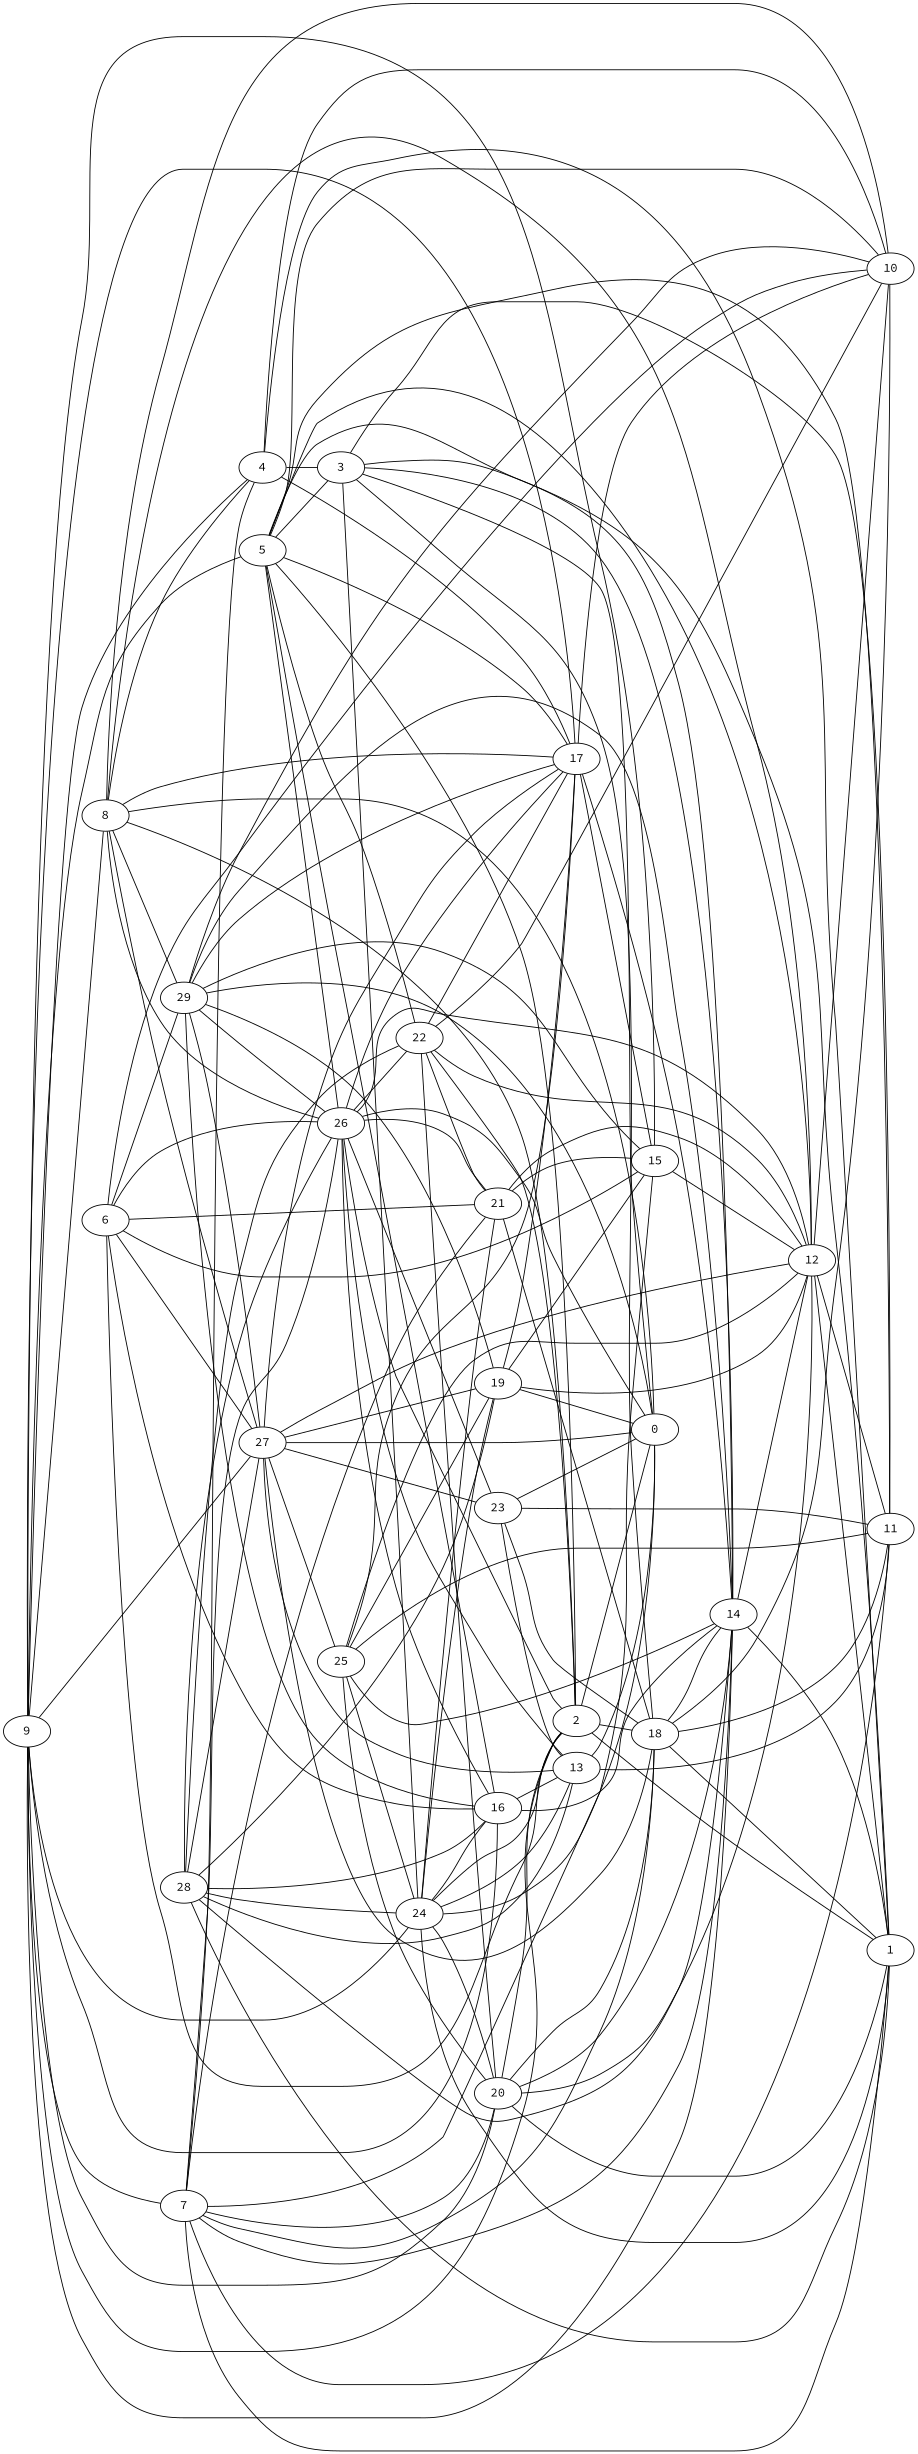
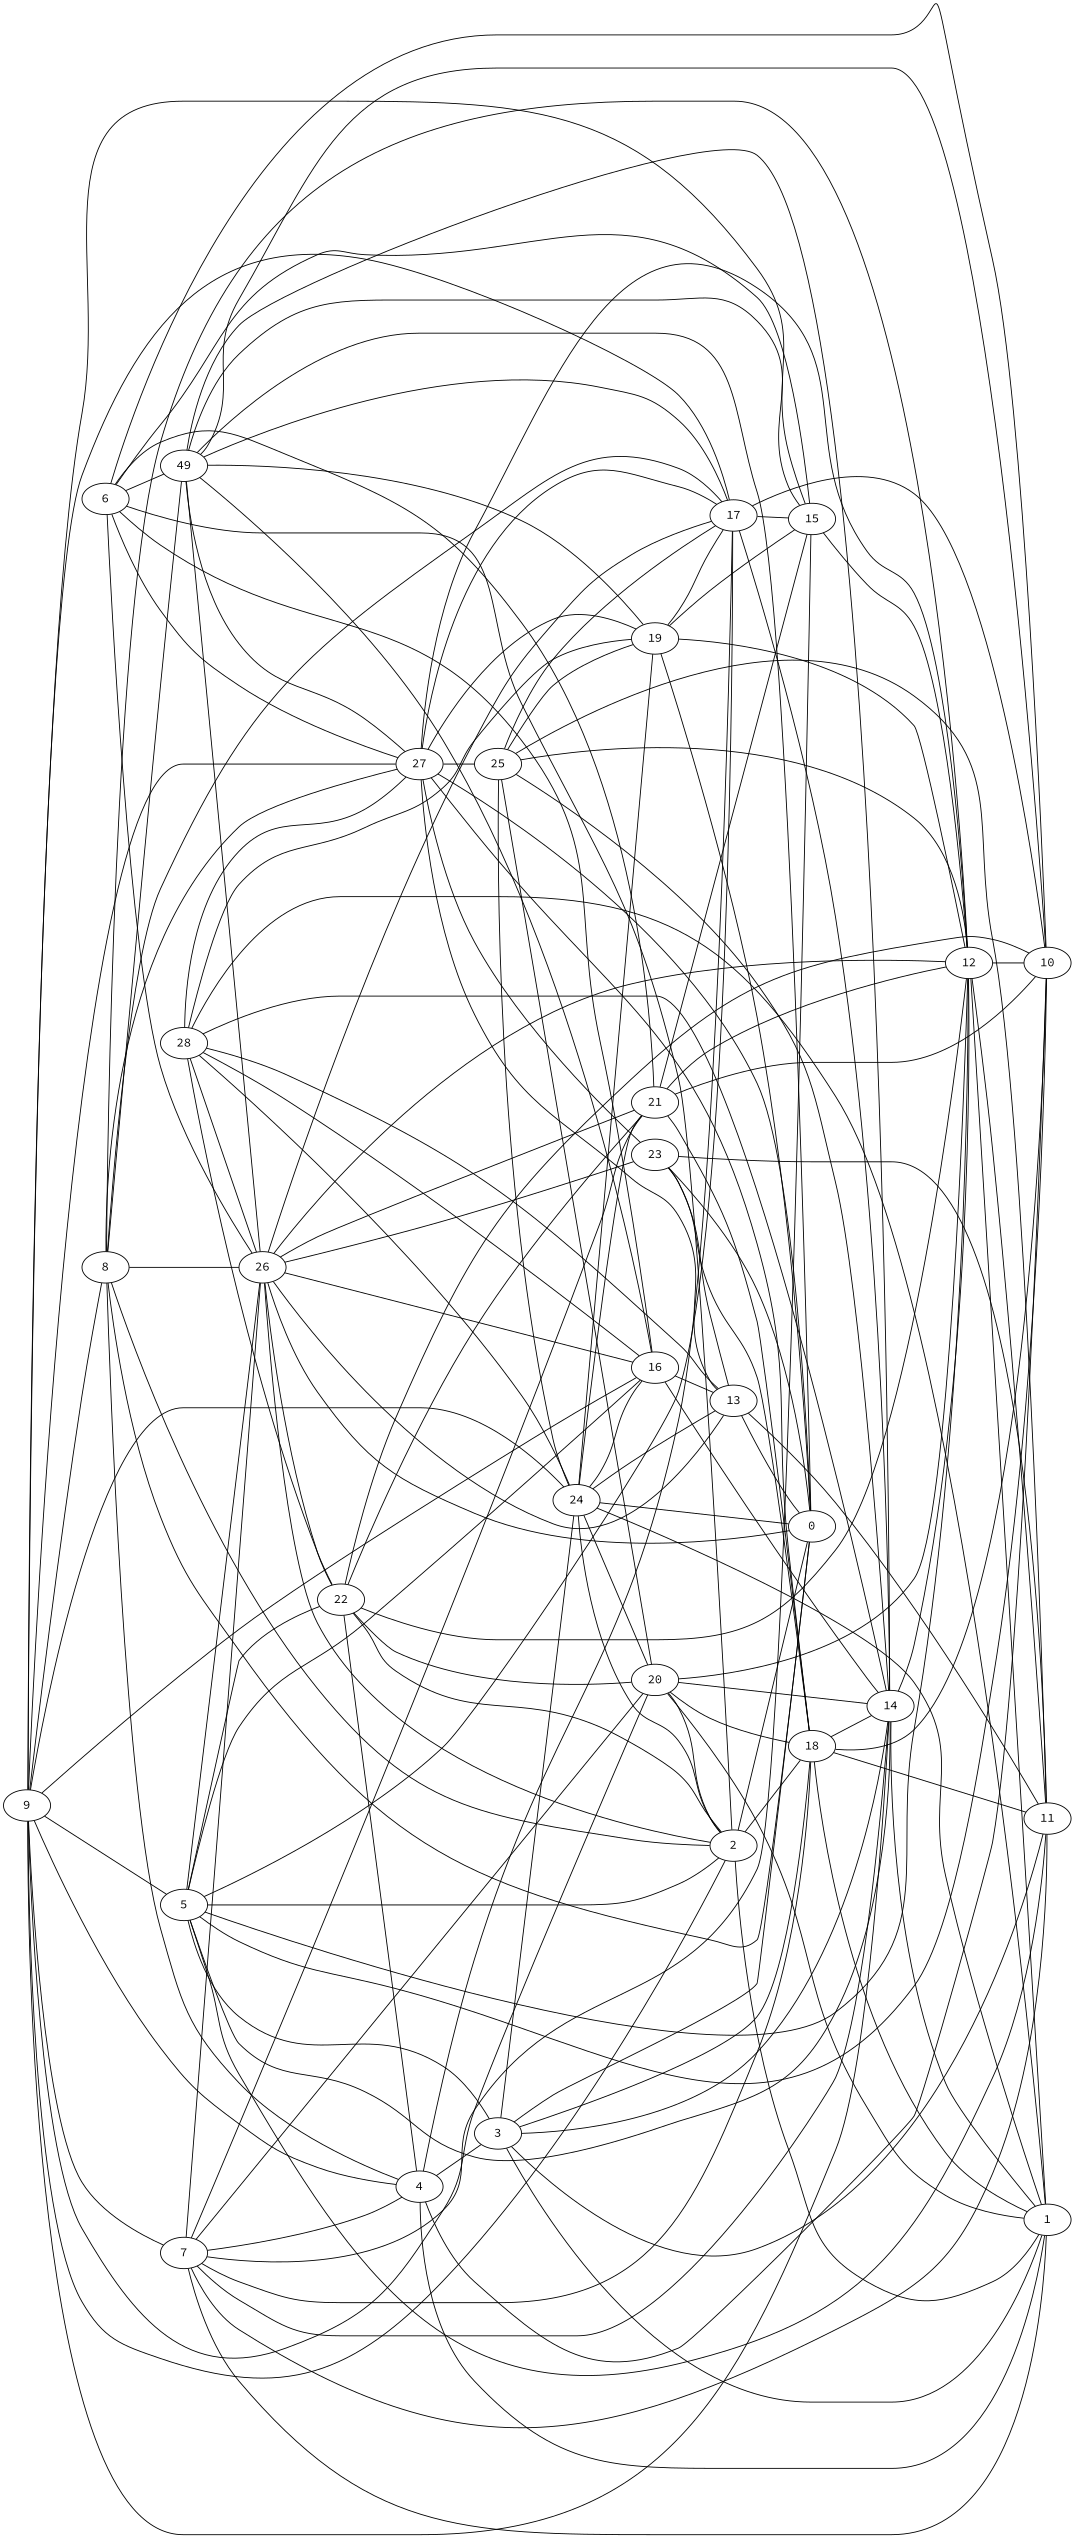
(283, 51) -> (867, 1062)
(495, 905) -> (380, 1893)
(184, 998) -> (184, 466)
